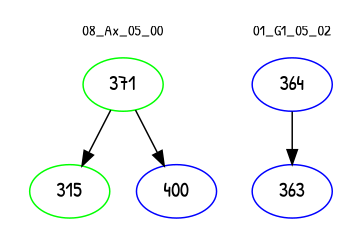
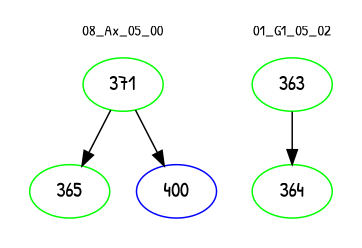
(292, 85) -> (292, 191)
(292, 131) -> (292, 131)
(70, 191) -> (70, 191)
(292, 191) -> (292, 85)
